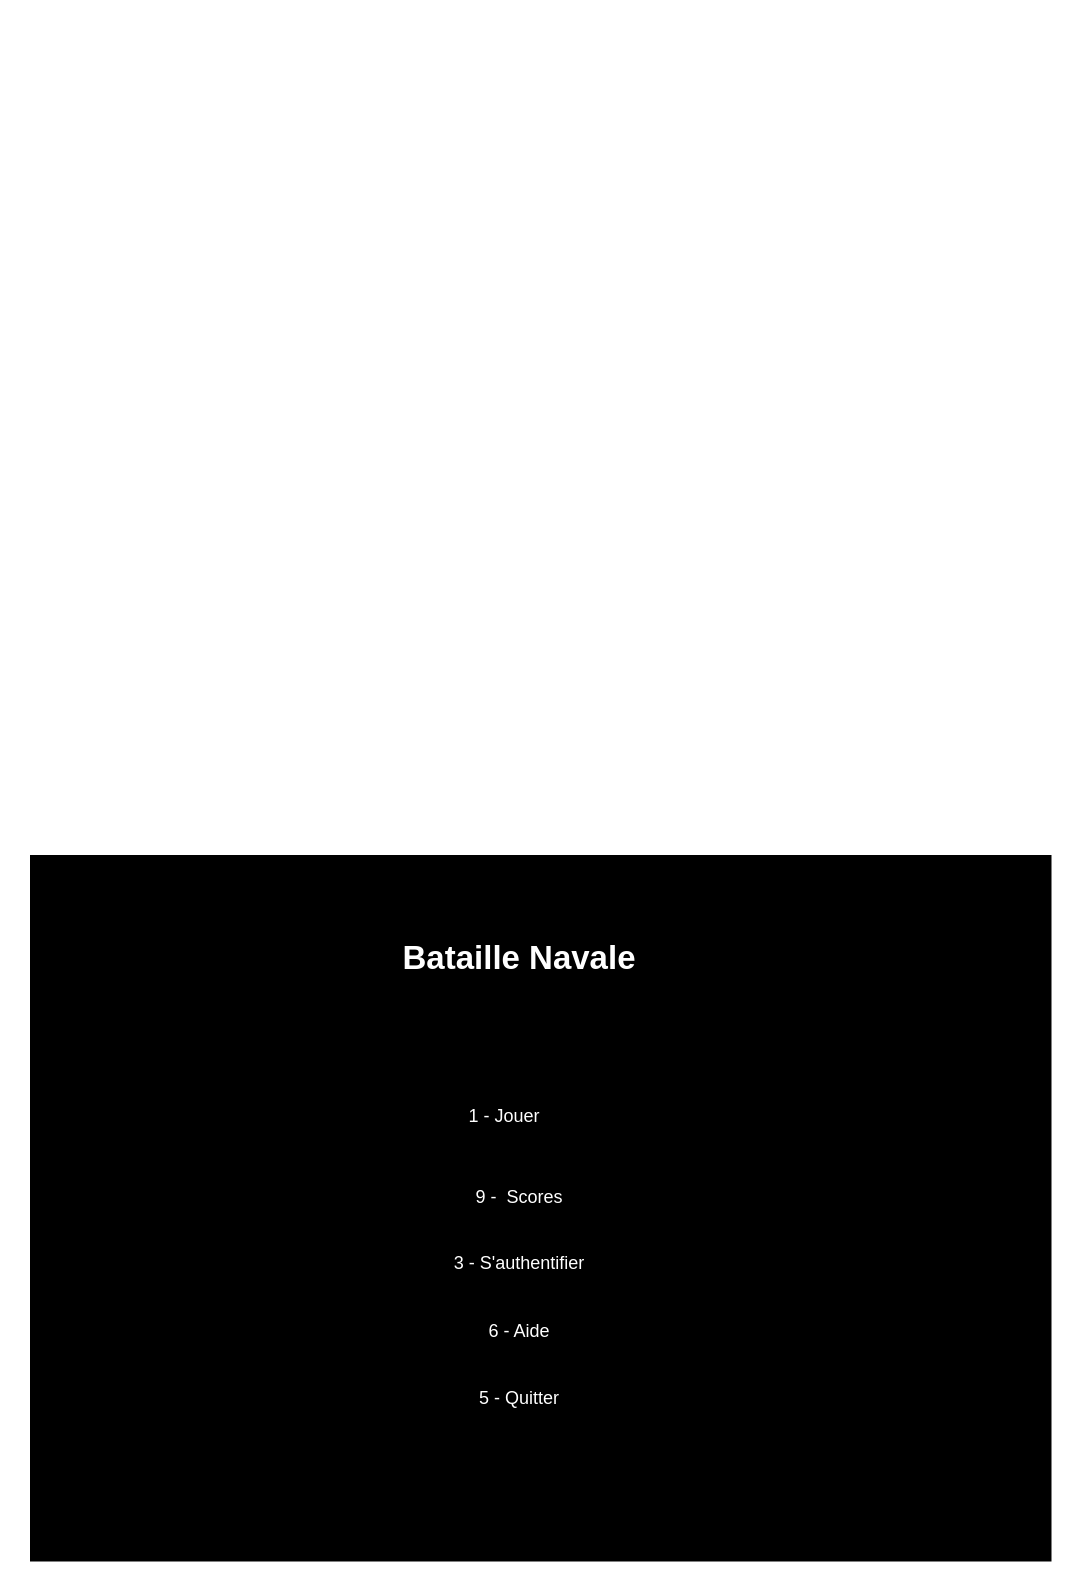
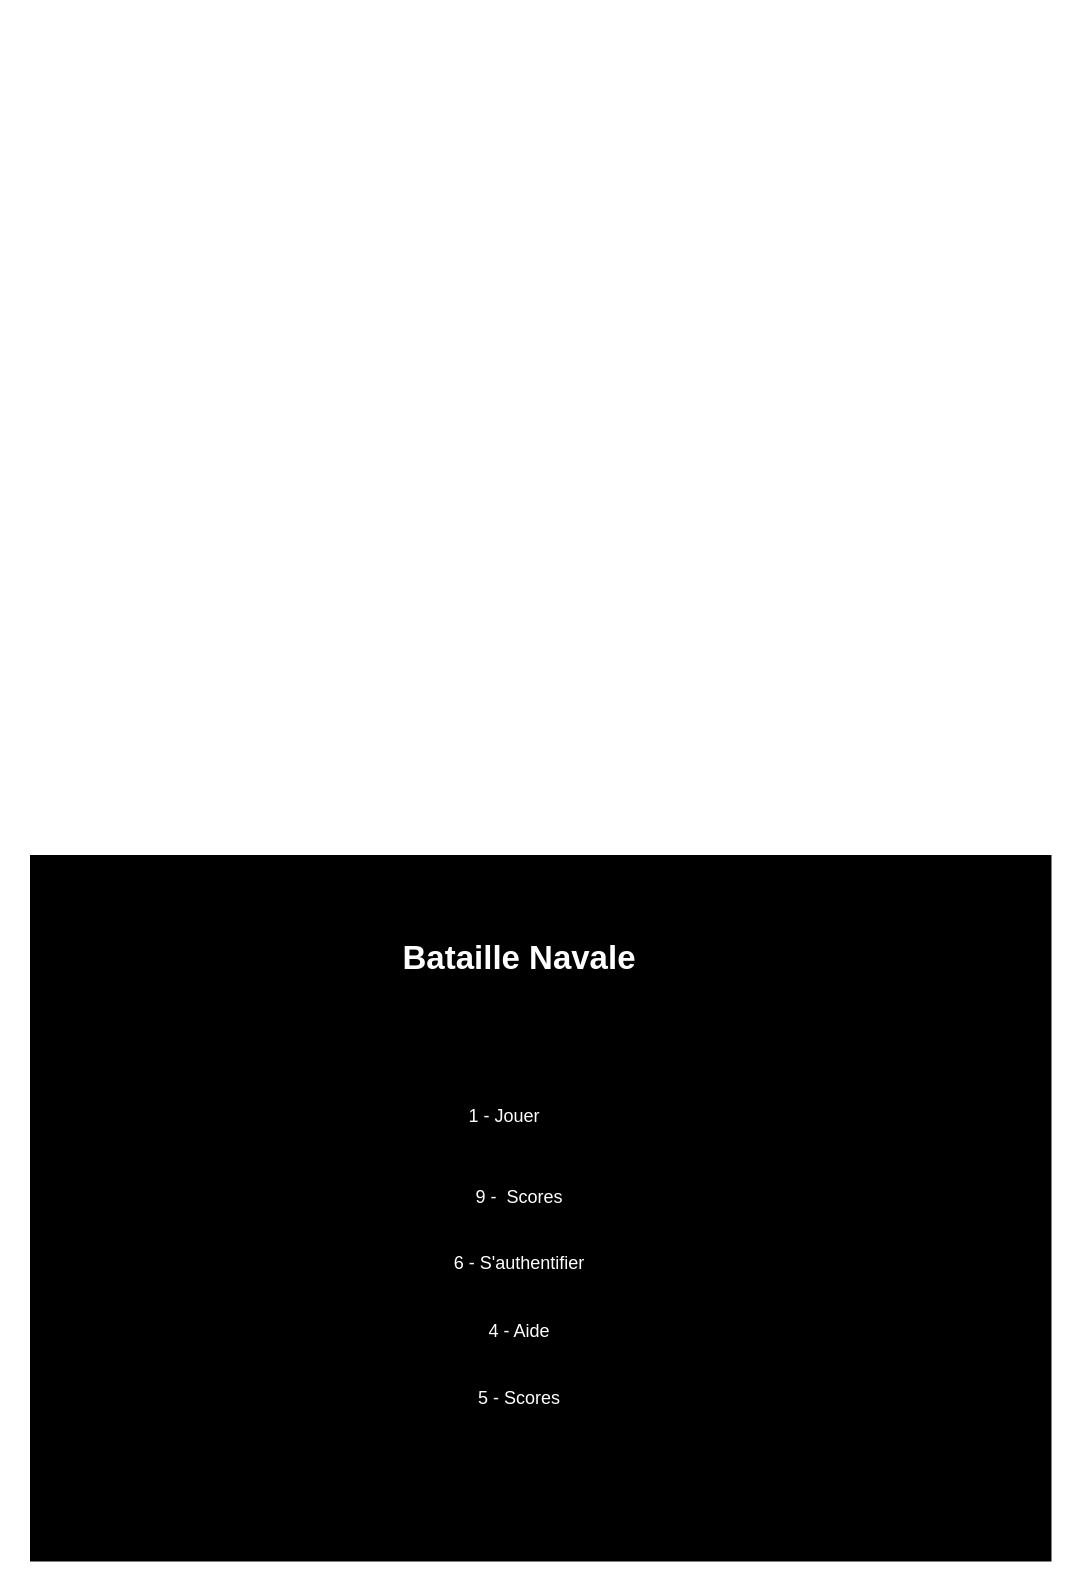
(520, 1264) -> (520, 1264)
(520, 1331) -> (520, 1331)
(520, 1399) -> (520, 1399)
